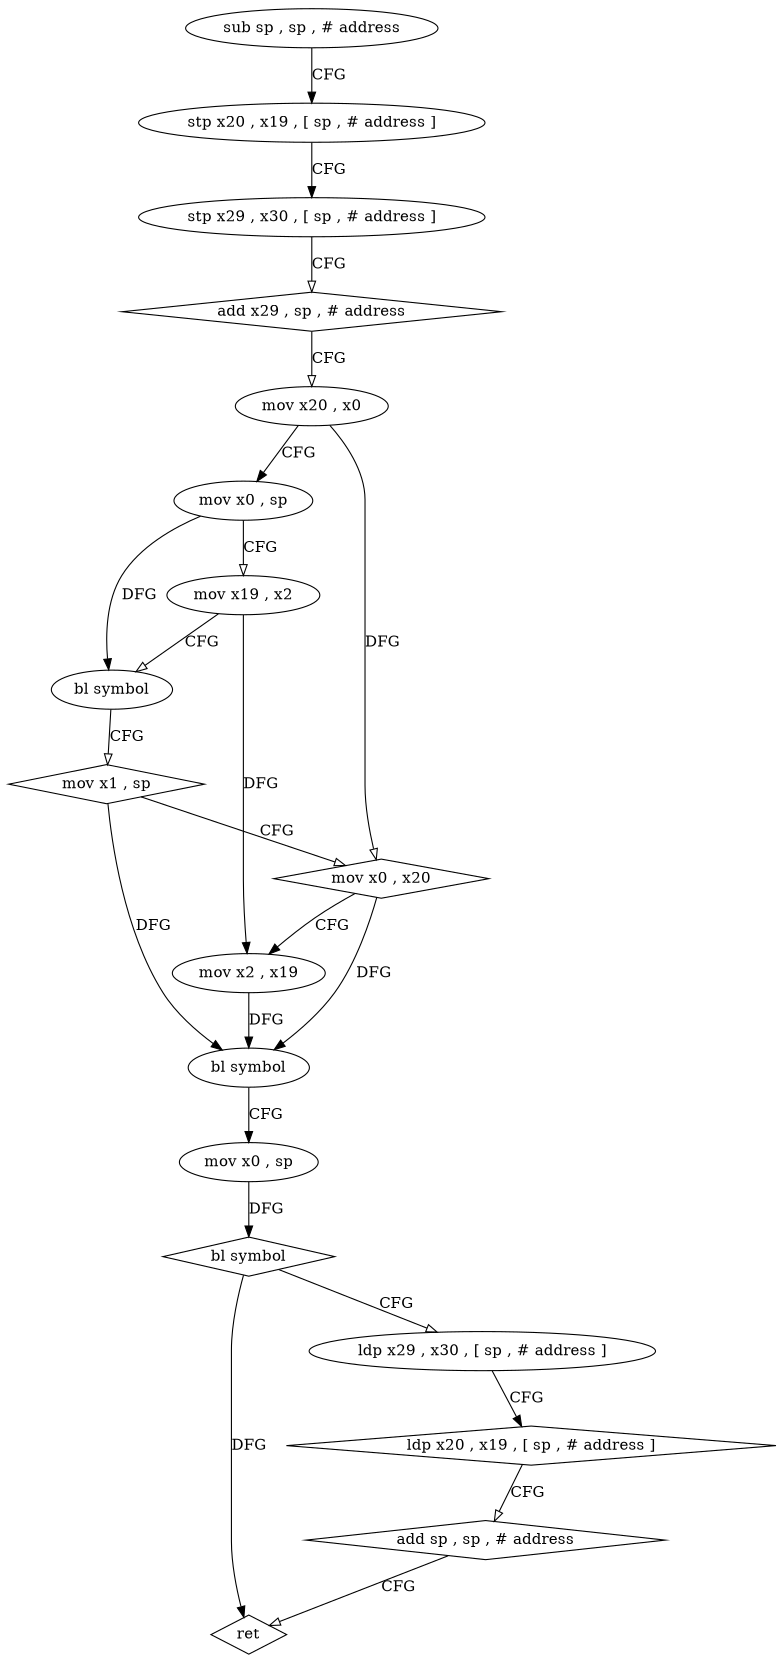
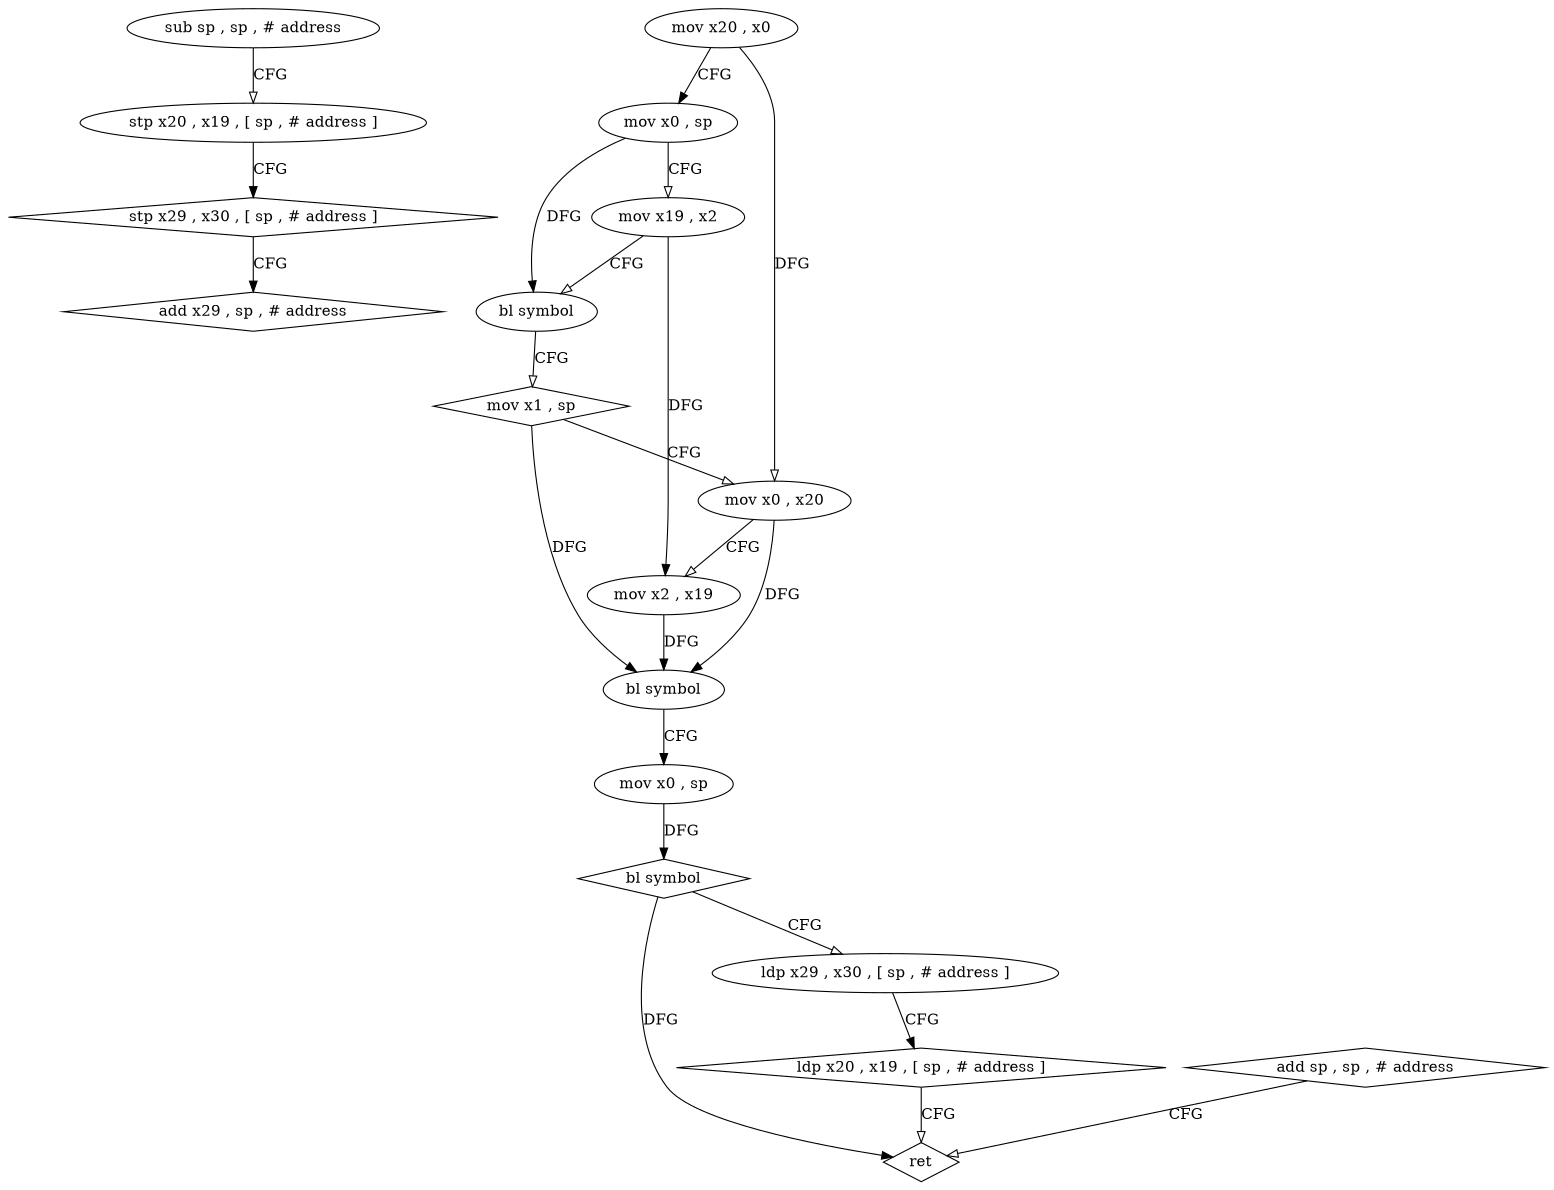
(312, 70) -> (253, 70)
(312, 217) -> (253, 217)
(312, 259) -> (253, 259)
(312, 354) -> none
(381, 879) -> (775, 501)
(315, 918) -> (724, 544)
(511, 1488) -> (921, 1109)
